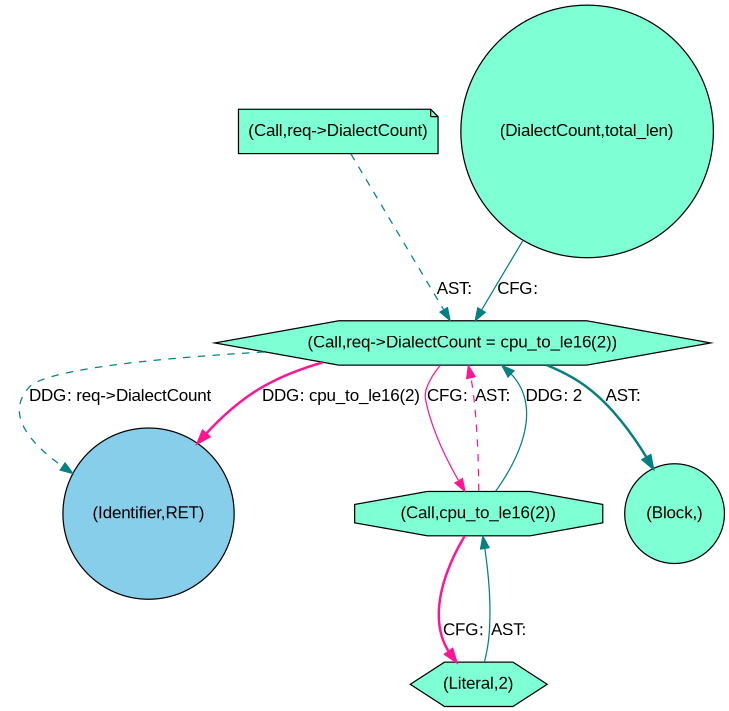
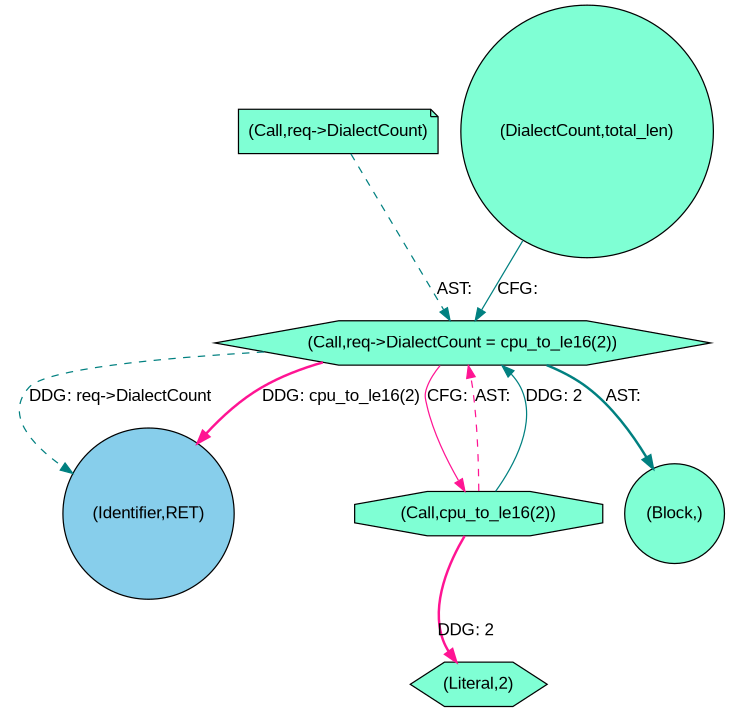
(490, 605) -> none
(466, 631) -> (466, 631)
